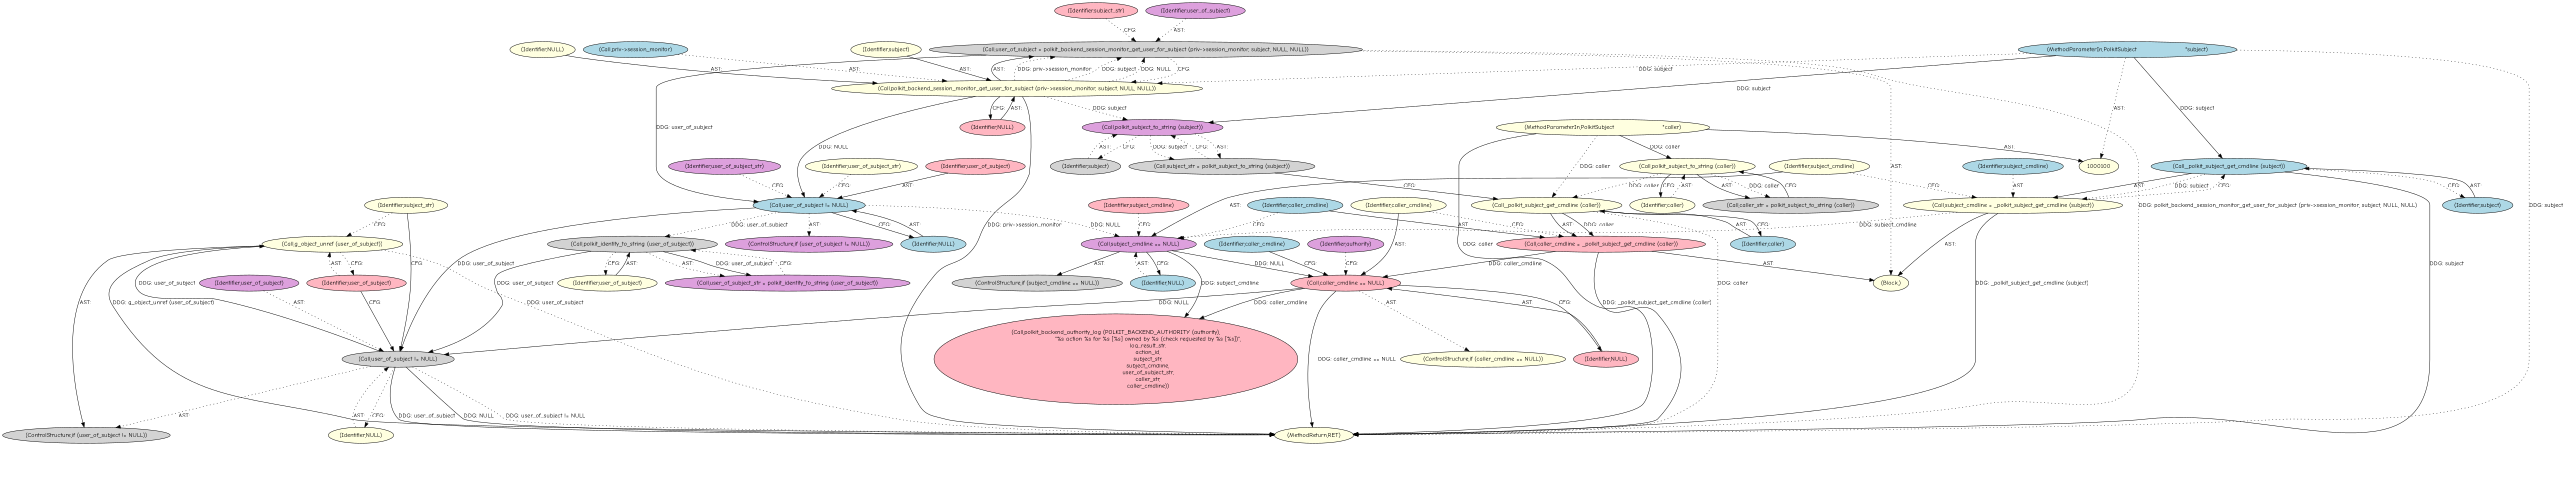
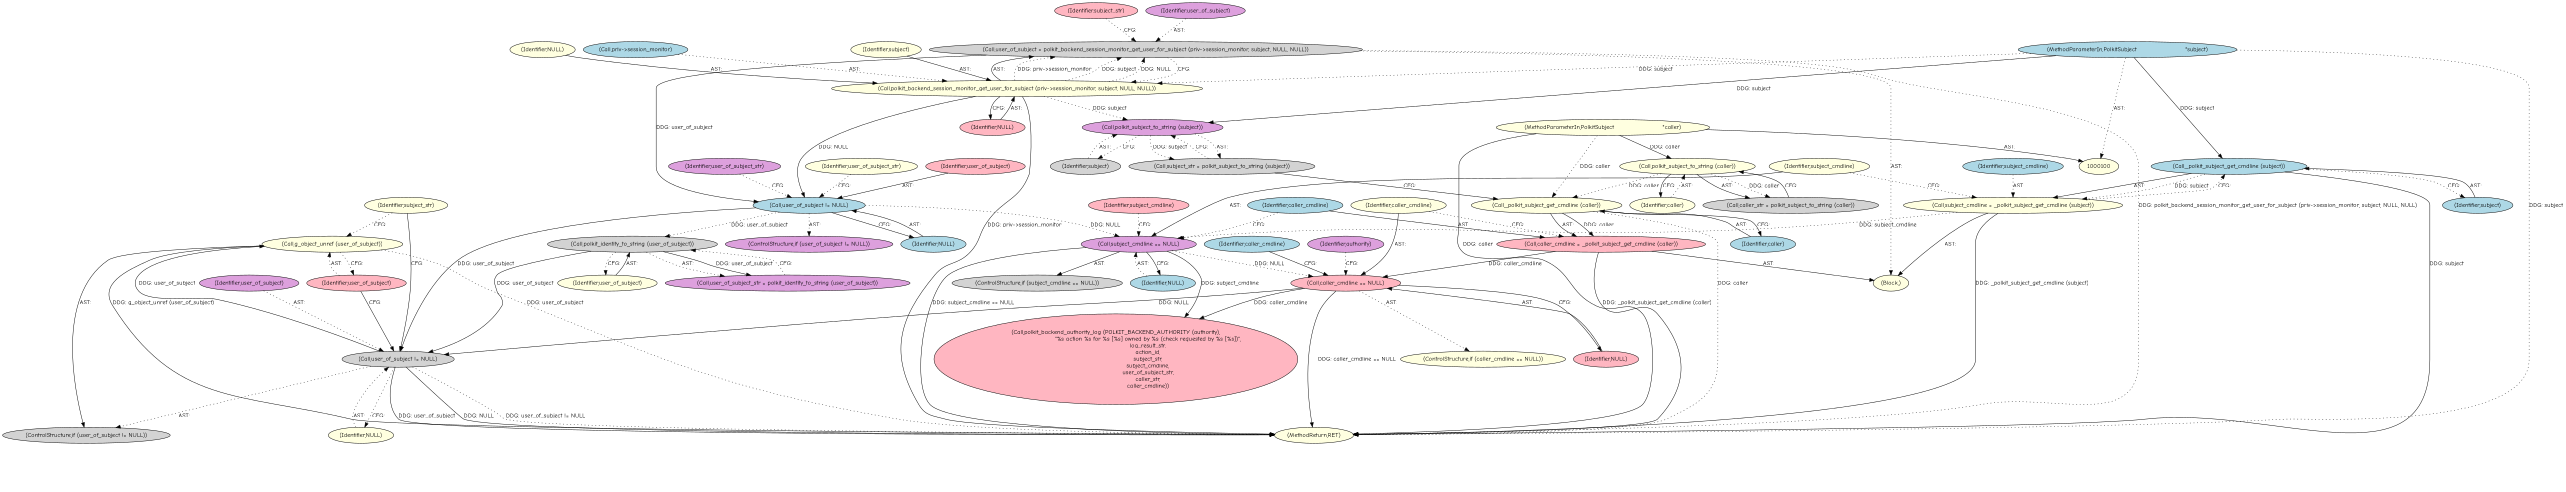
(1240, 263) -> (1240, 263)
none -> (960, 415)
